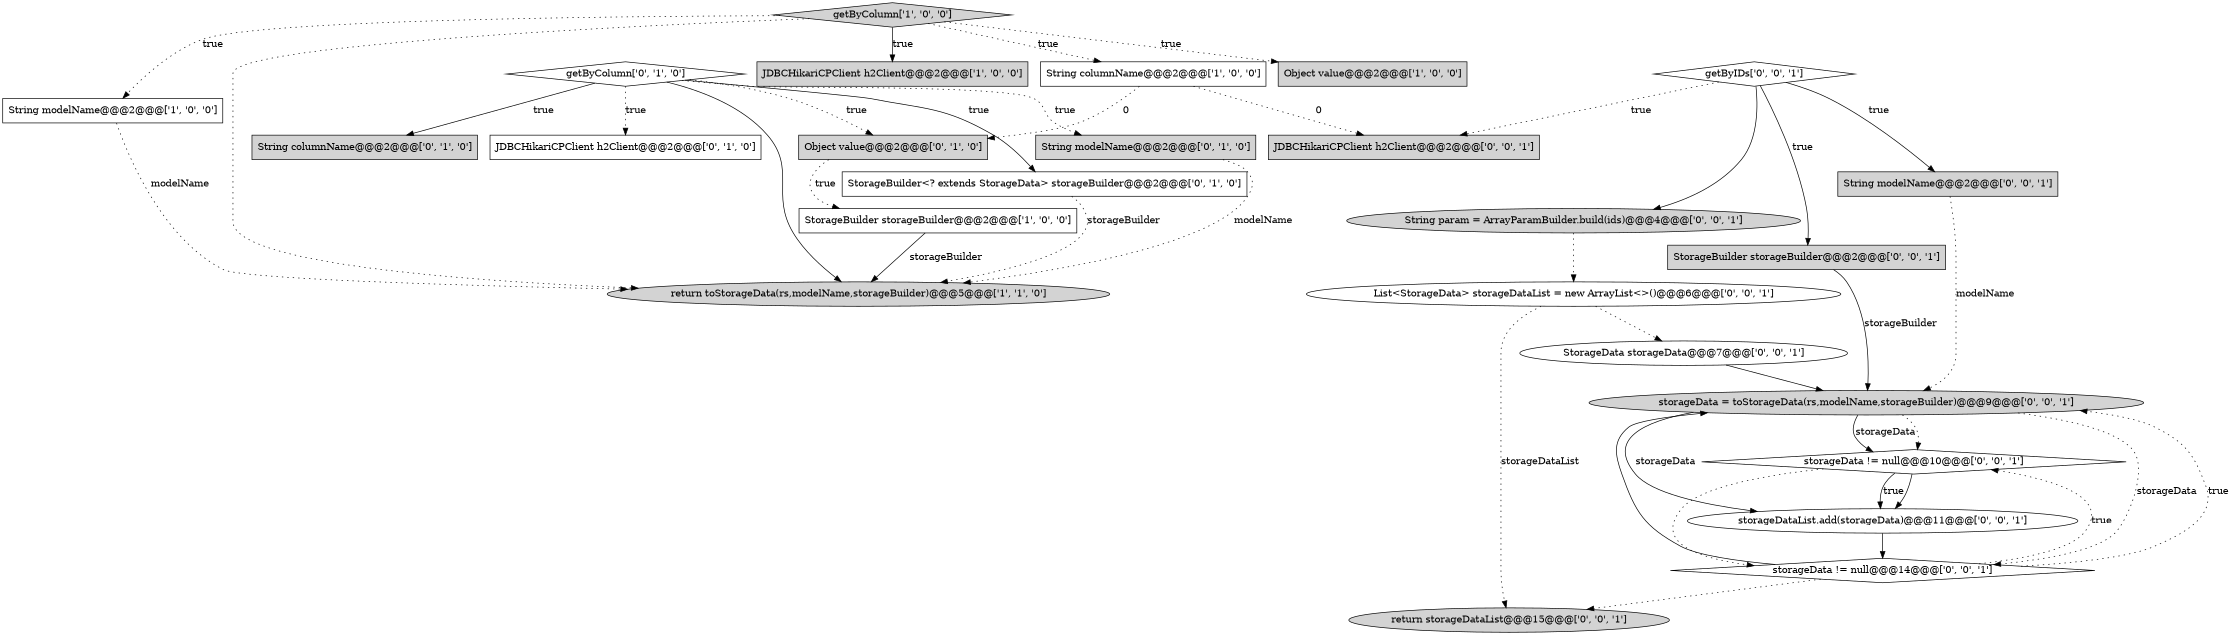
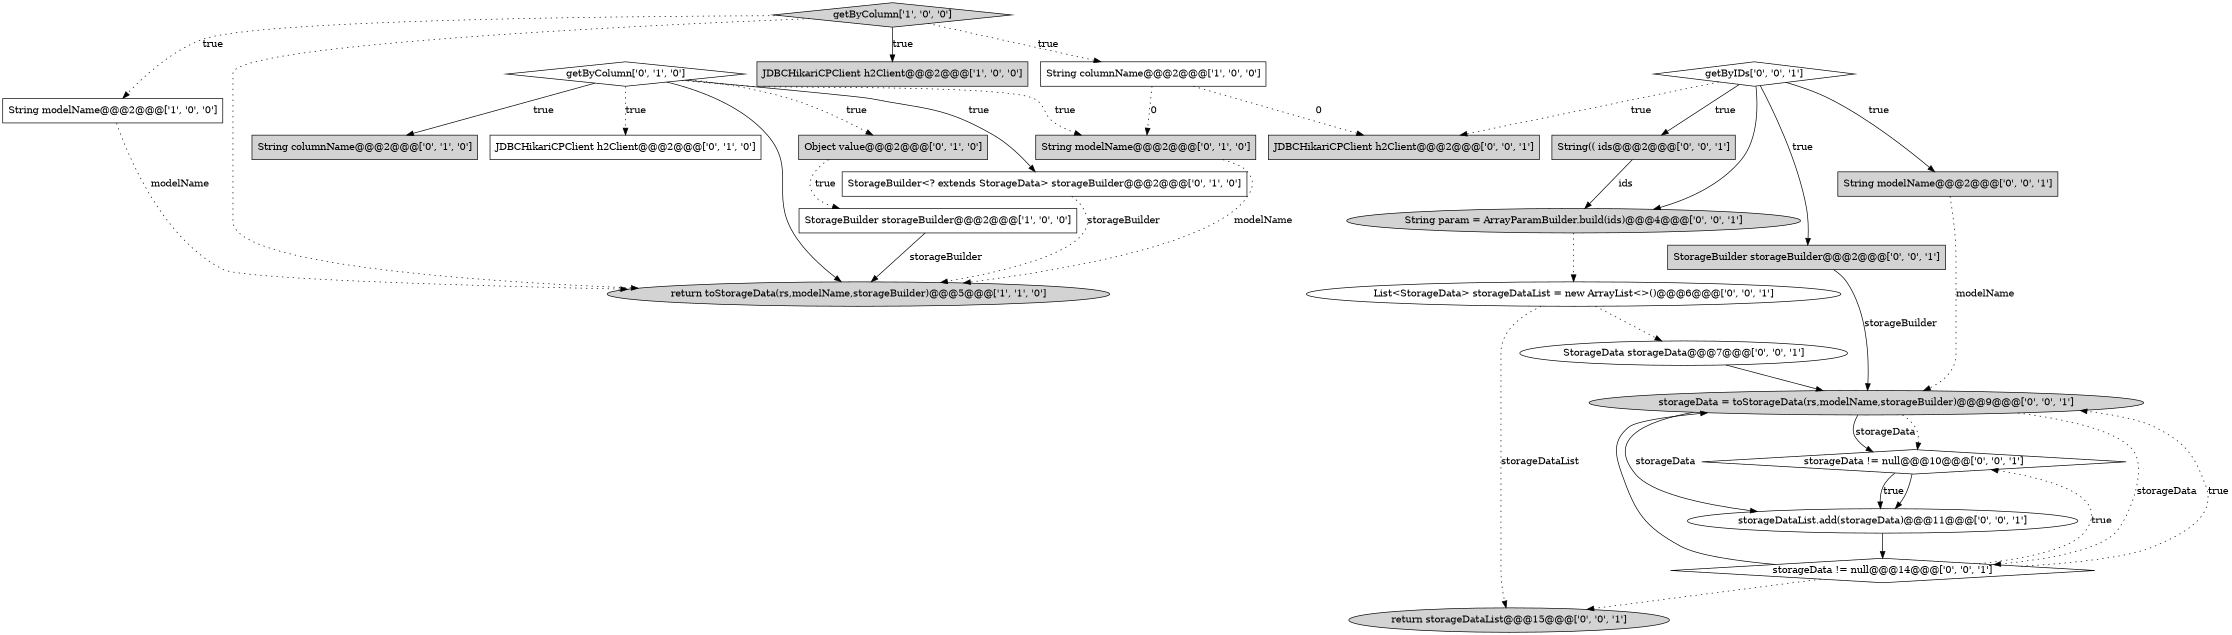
(1373, 74) -> none
(1072, 125) -> (1150, 107)
none -> (1644, 147)
(1698, 497) -> none
